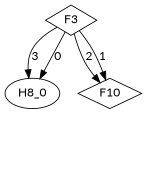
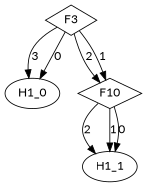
(32, 93) -> (32, 93)
none -> (110, 167)
